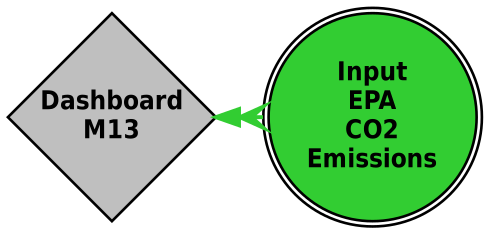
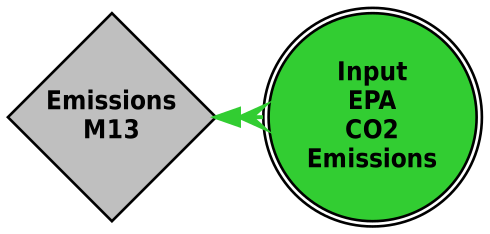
(112, 117) -> (112, 117)
